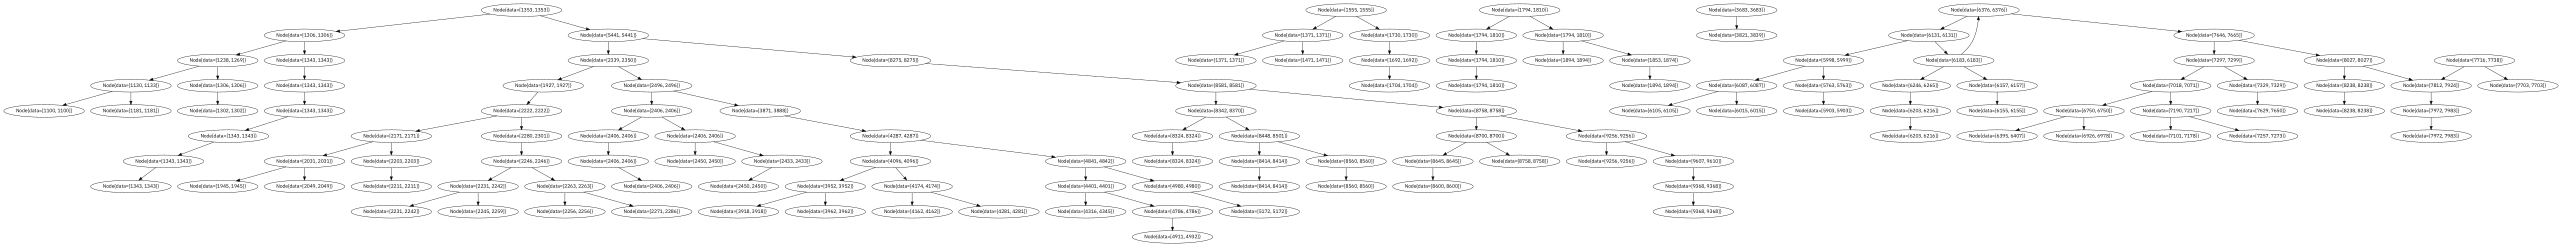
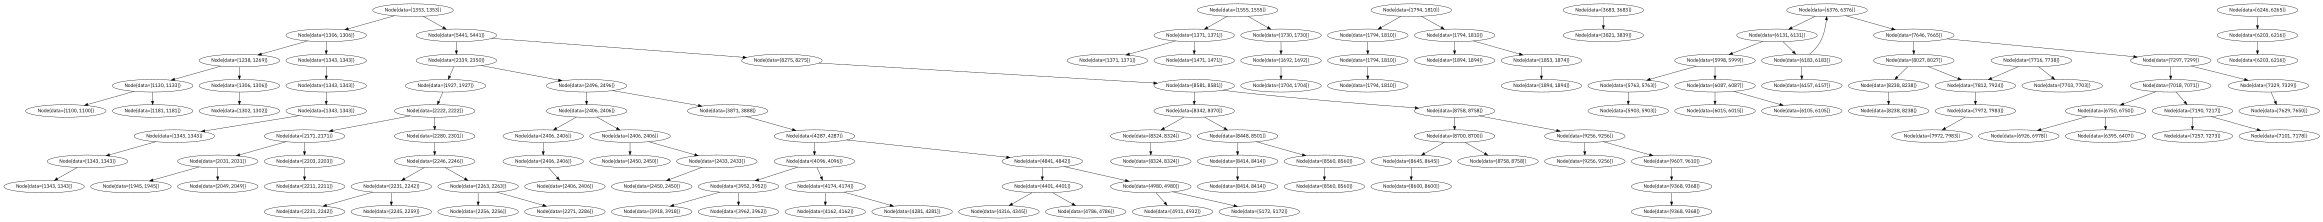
(1934, 72) -> none
(1997, 111) -> none
(1172, 223) -> (1160, 198)
